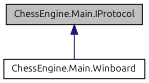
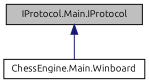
(74, 14) -> (74, 14)
